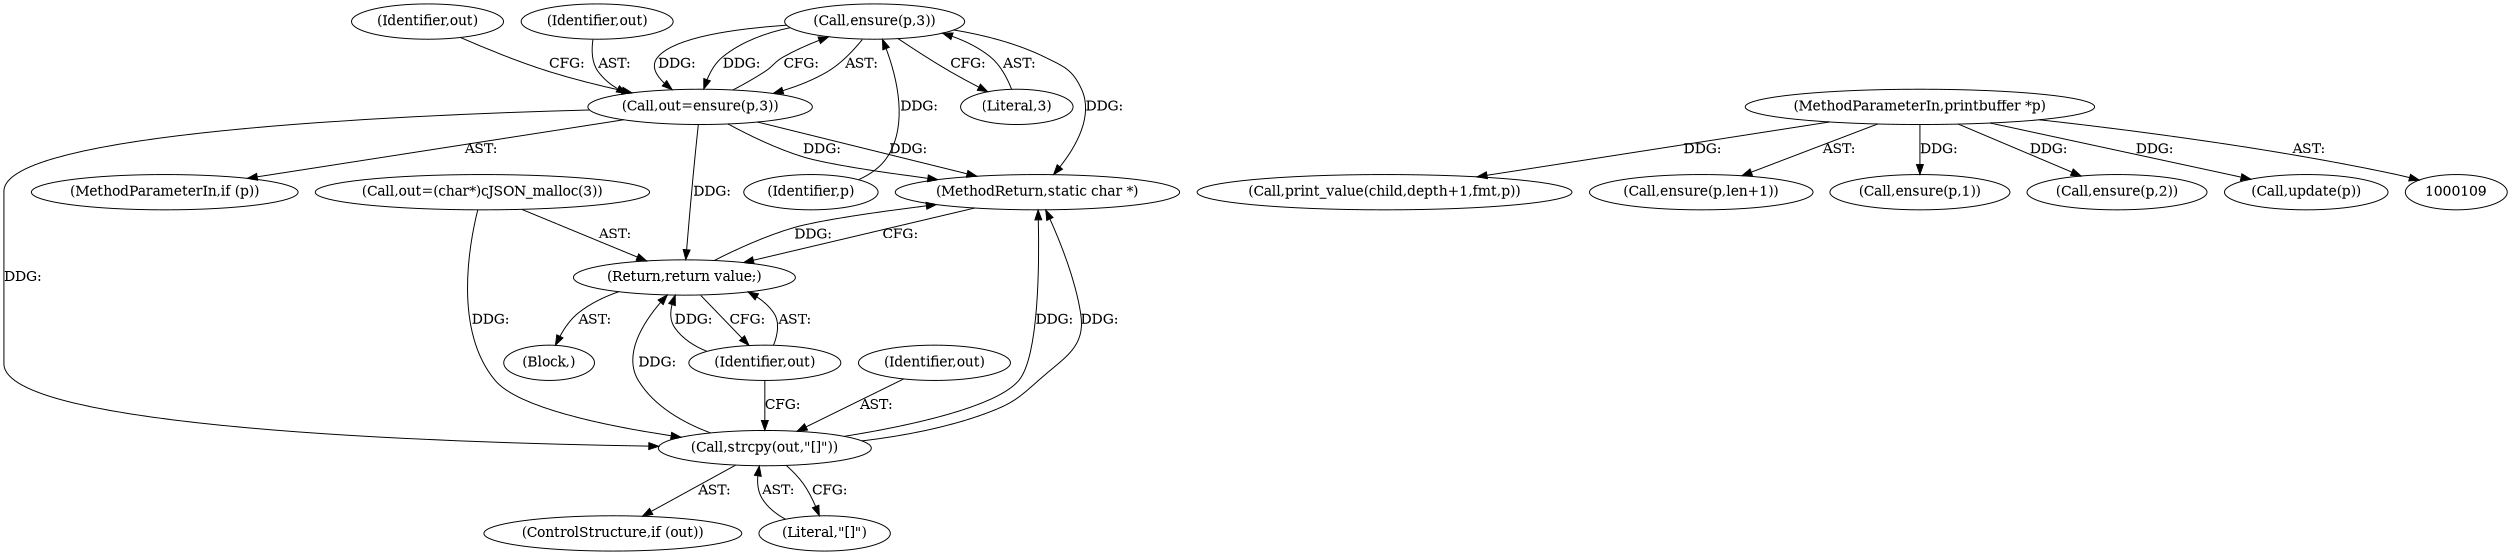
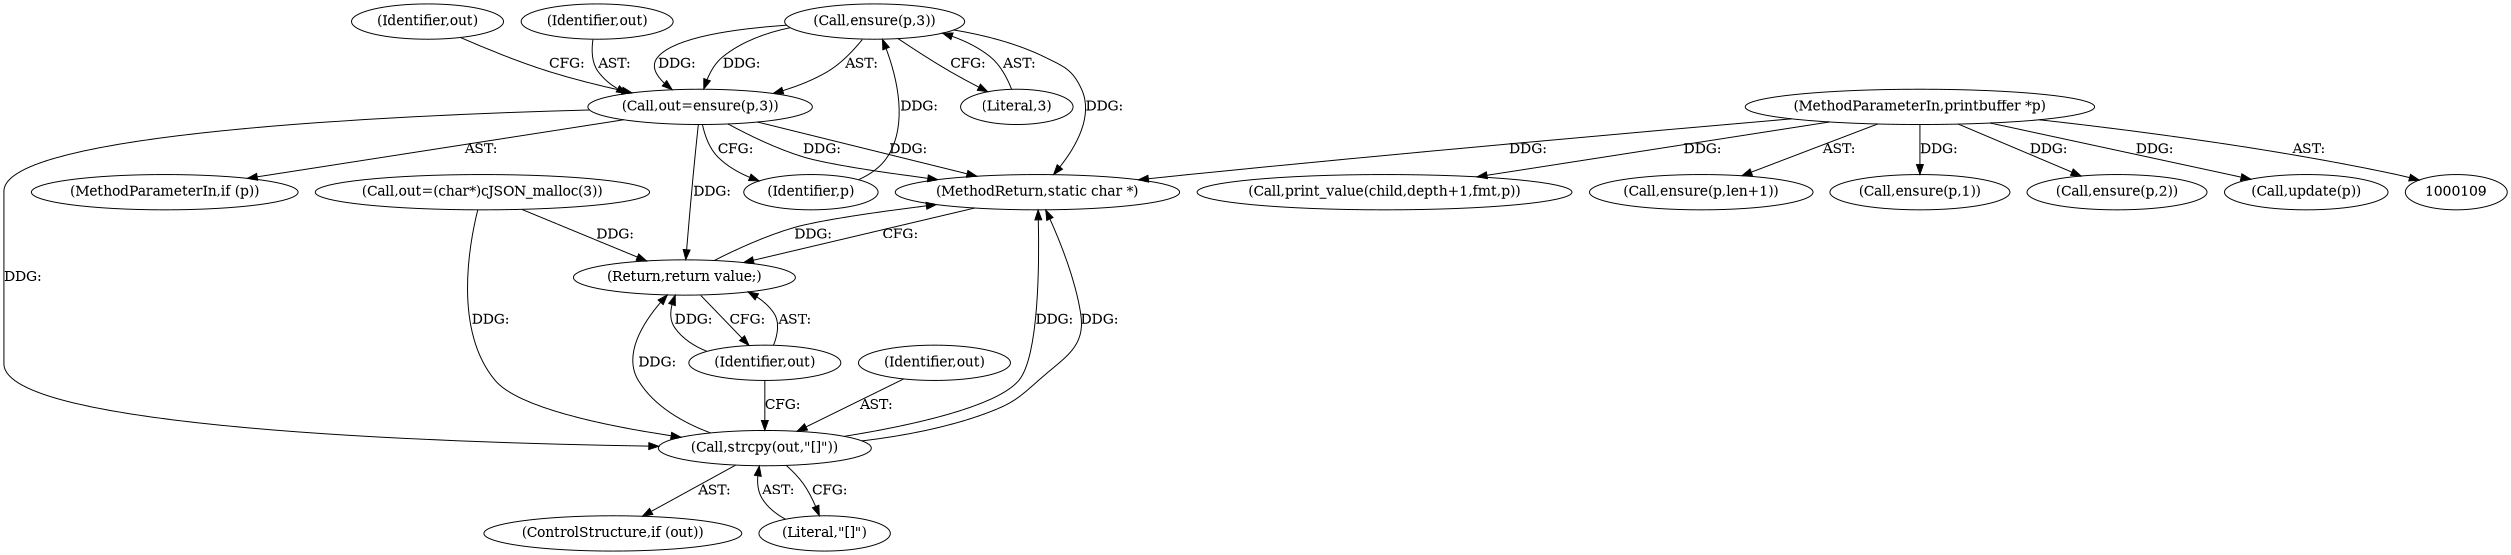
(775, 63) -> (719, 158)
none -> (1470, 148)
(617, 235) -> (617, 235)
(549, 363) -> none
